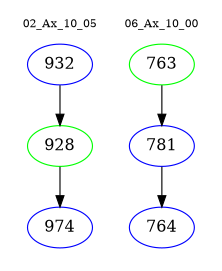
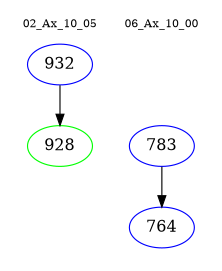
(162, 65) -> none
(162, 146) -> (162, 146)
(60, 228) -> none
